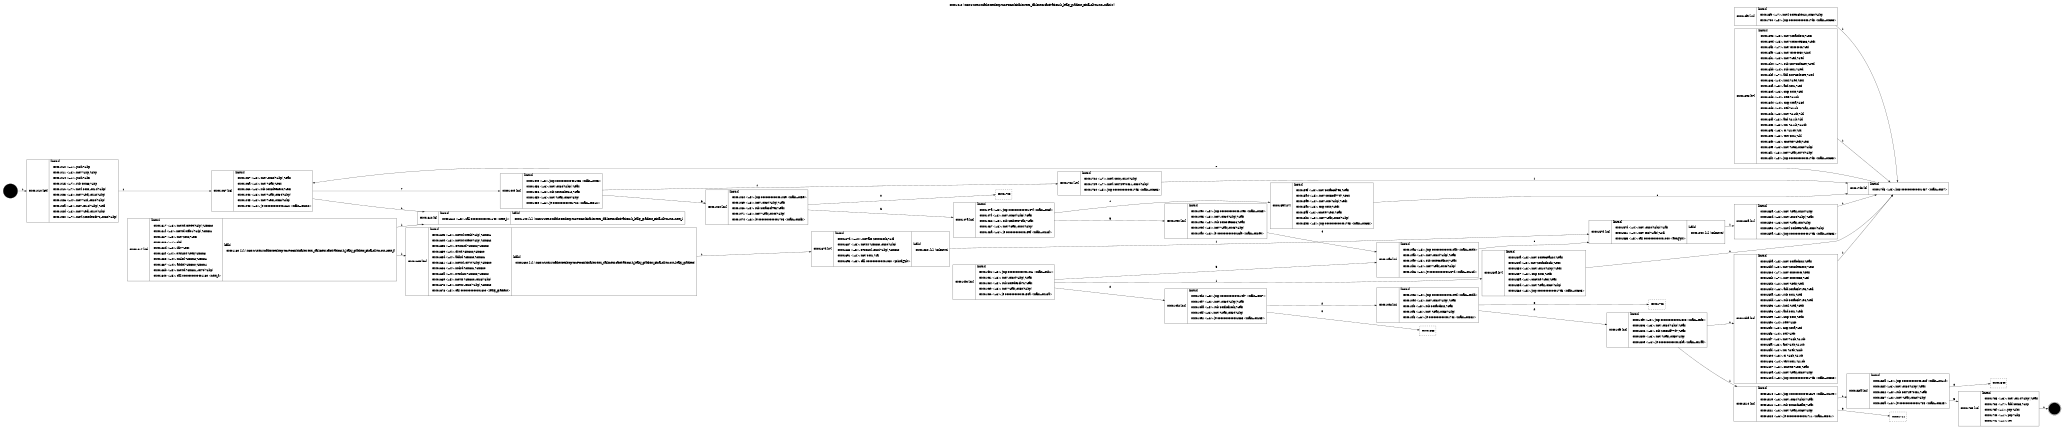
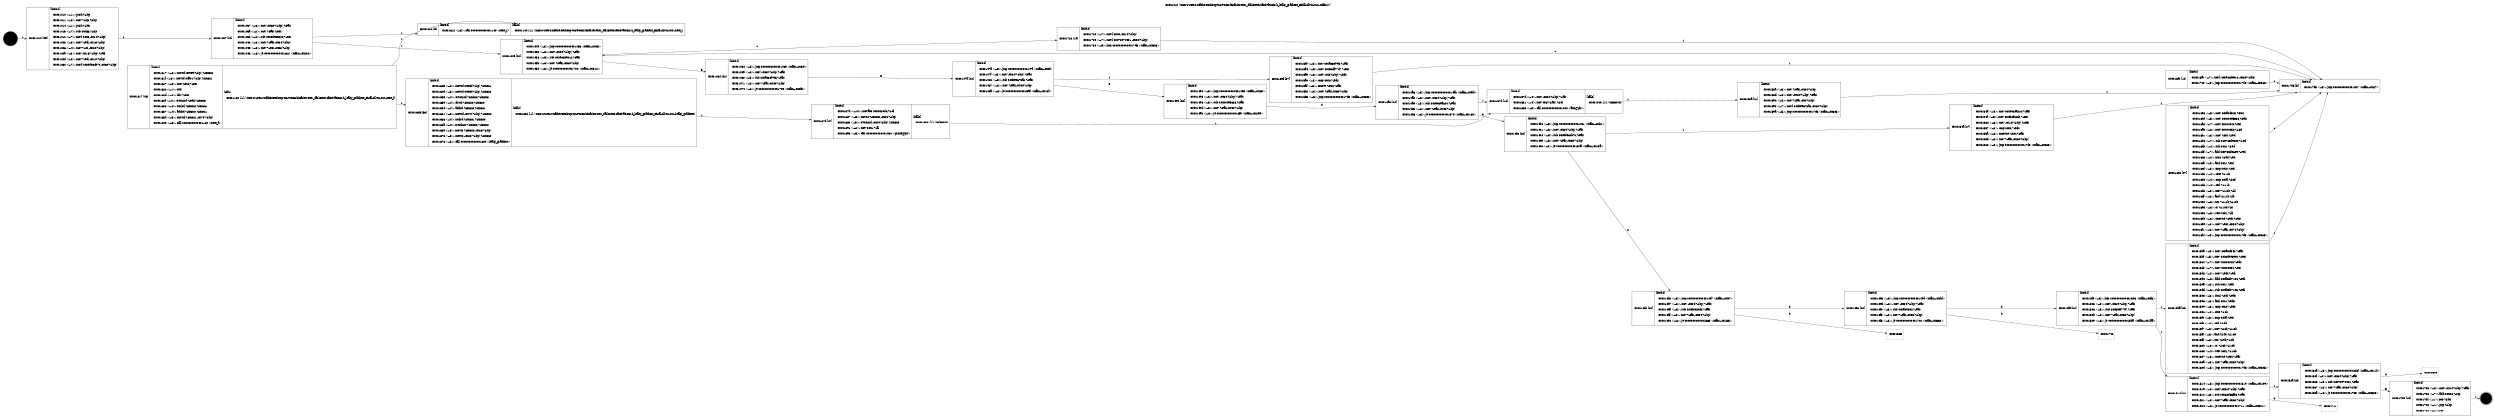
(1095, 169) -> (1463, 54)
(1004, 194) -> none
(1215, 271) -> (1490, 118)
